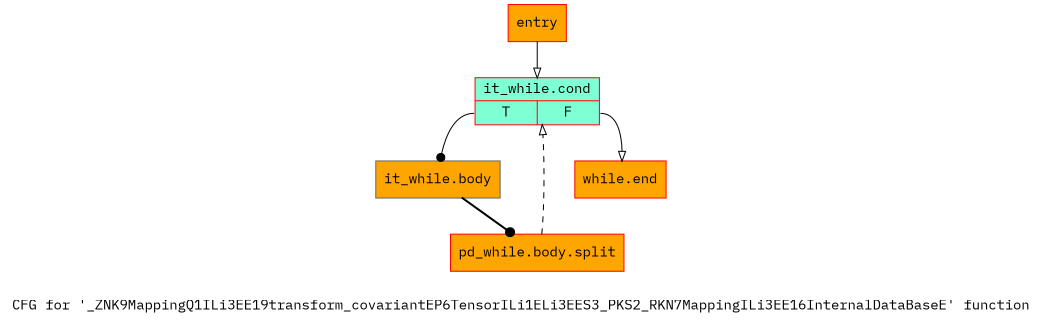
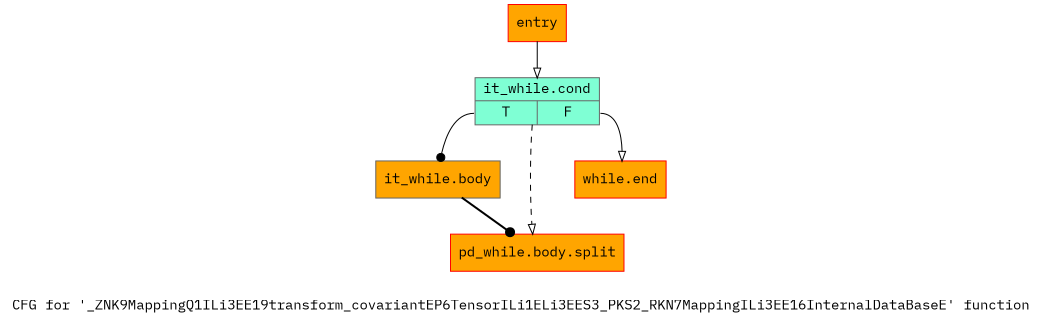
(537, 101) -> (537, 101)
(544, 185) -> (530, 174)
